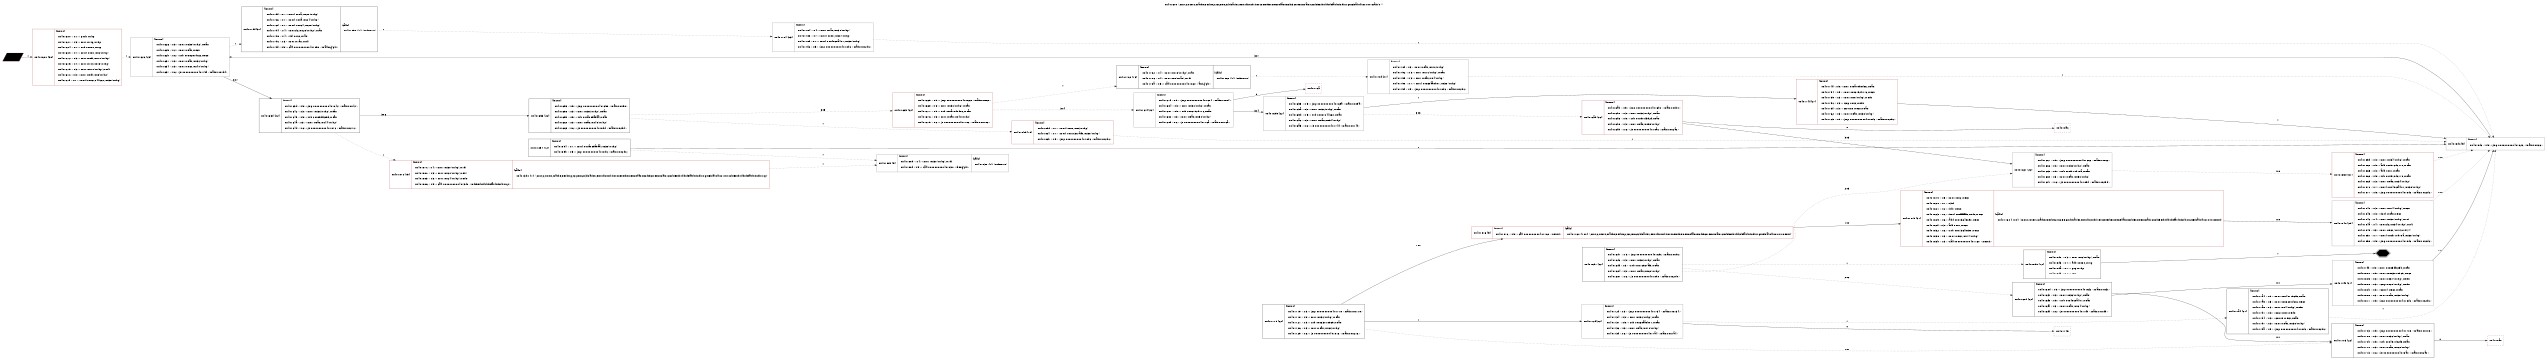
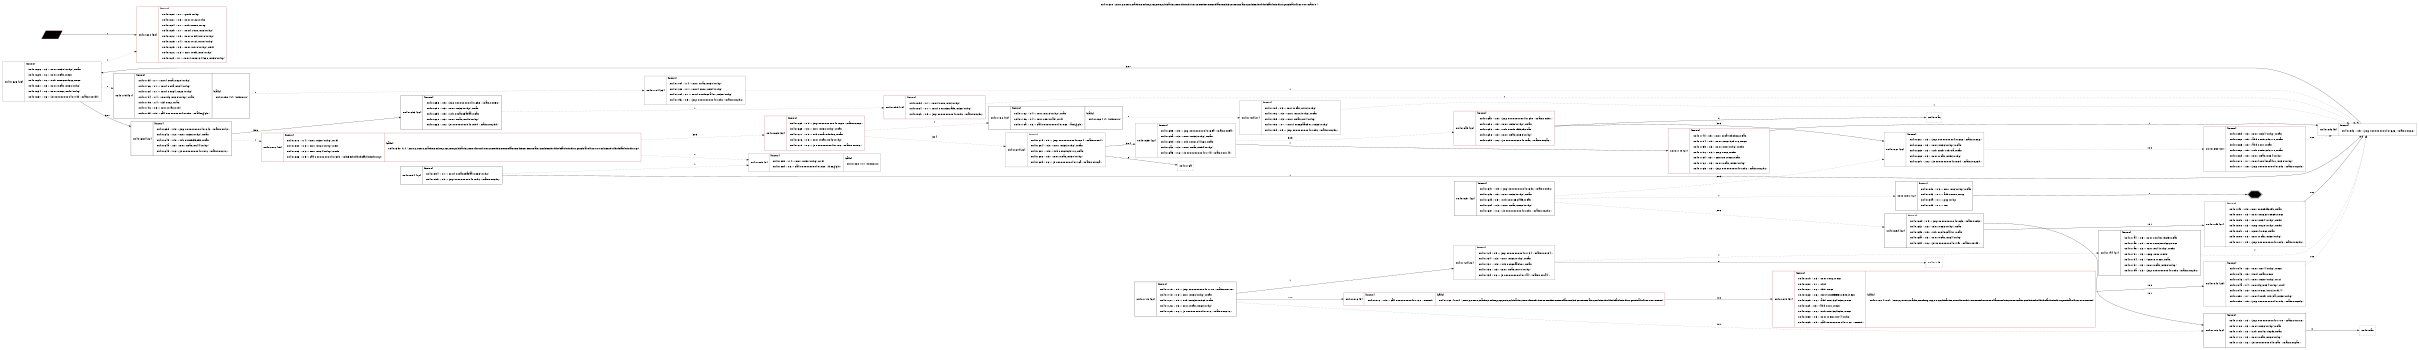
(125, 57) -> (118, 58)
(760, 113) -> (702, 138)
